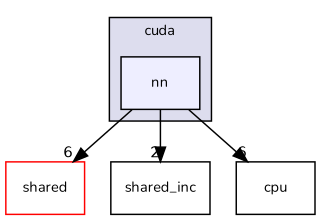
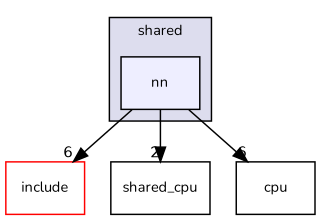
(160, 31) -> (160, 31)
(45, 188) -> (45, 188)
(160, 188) -> (160, 188)
